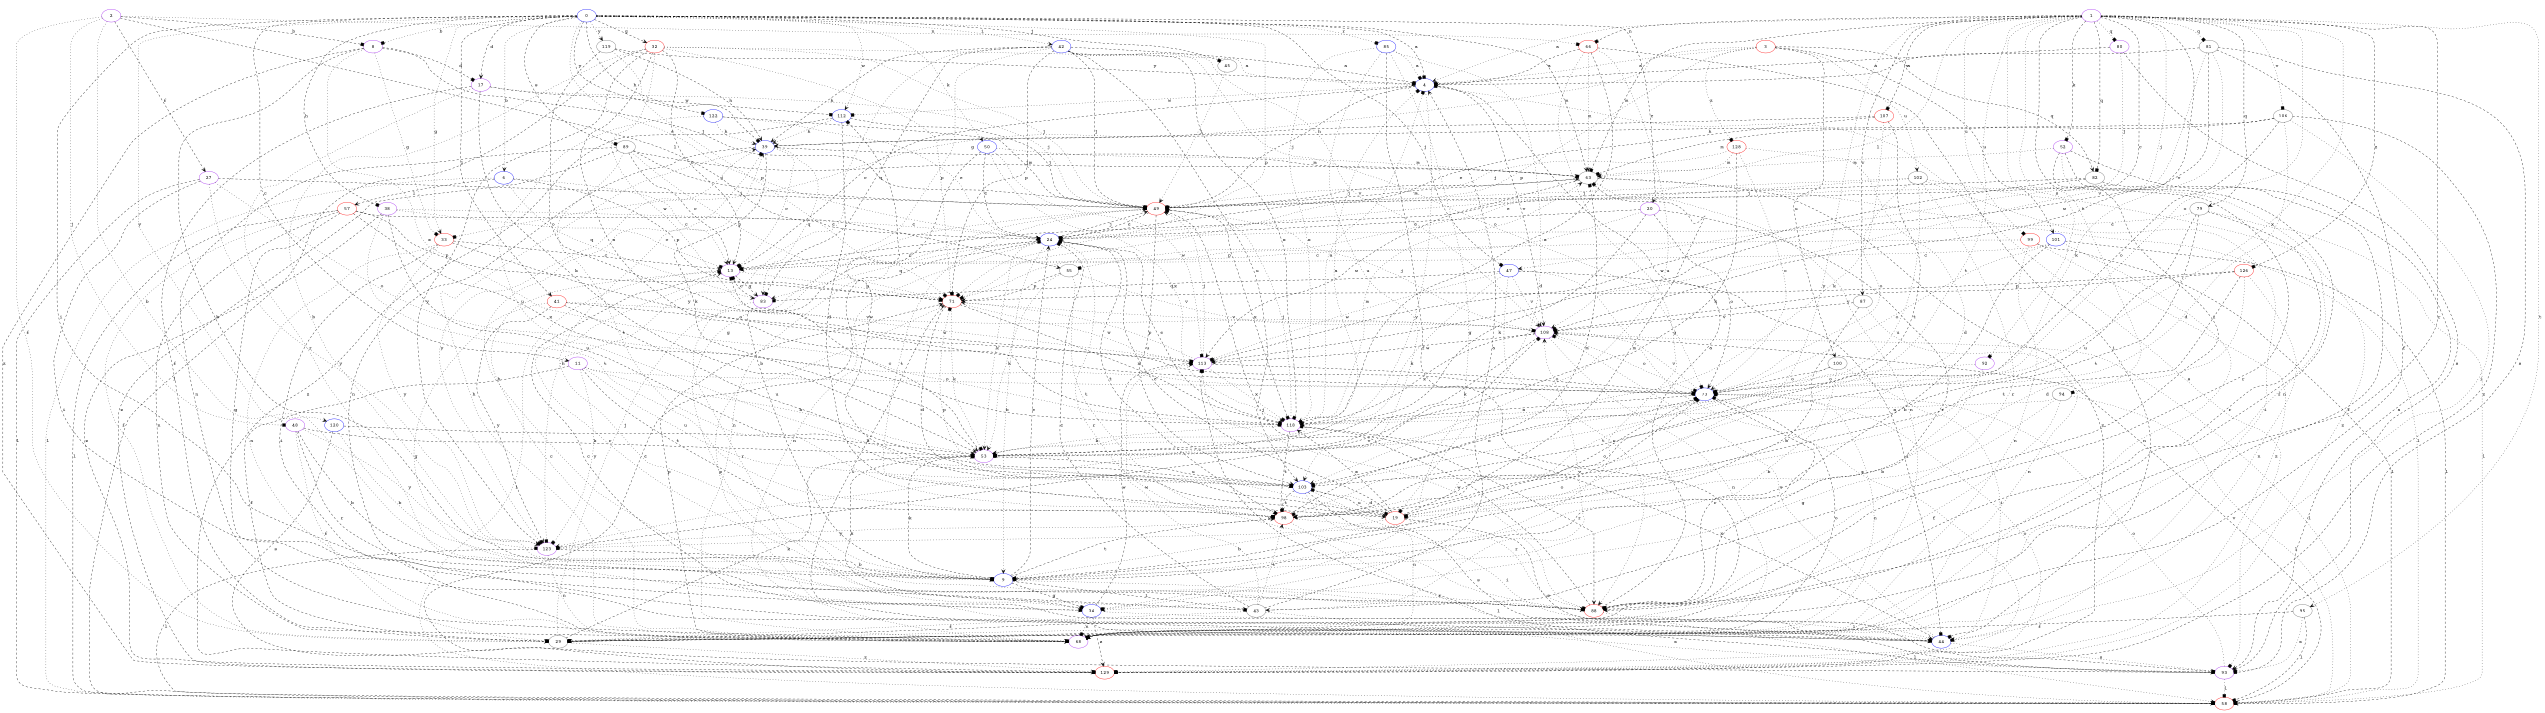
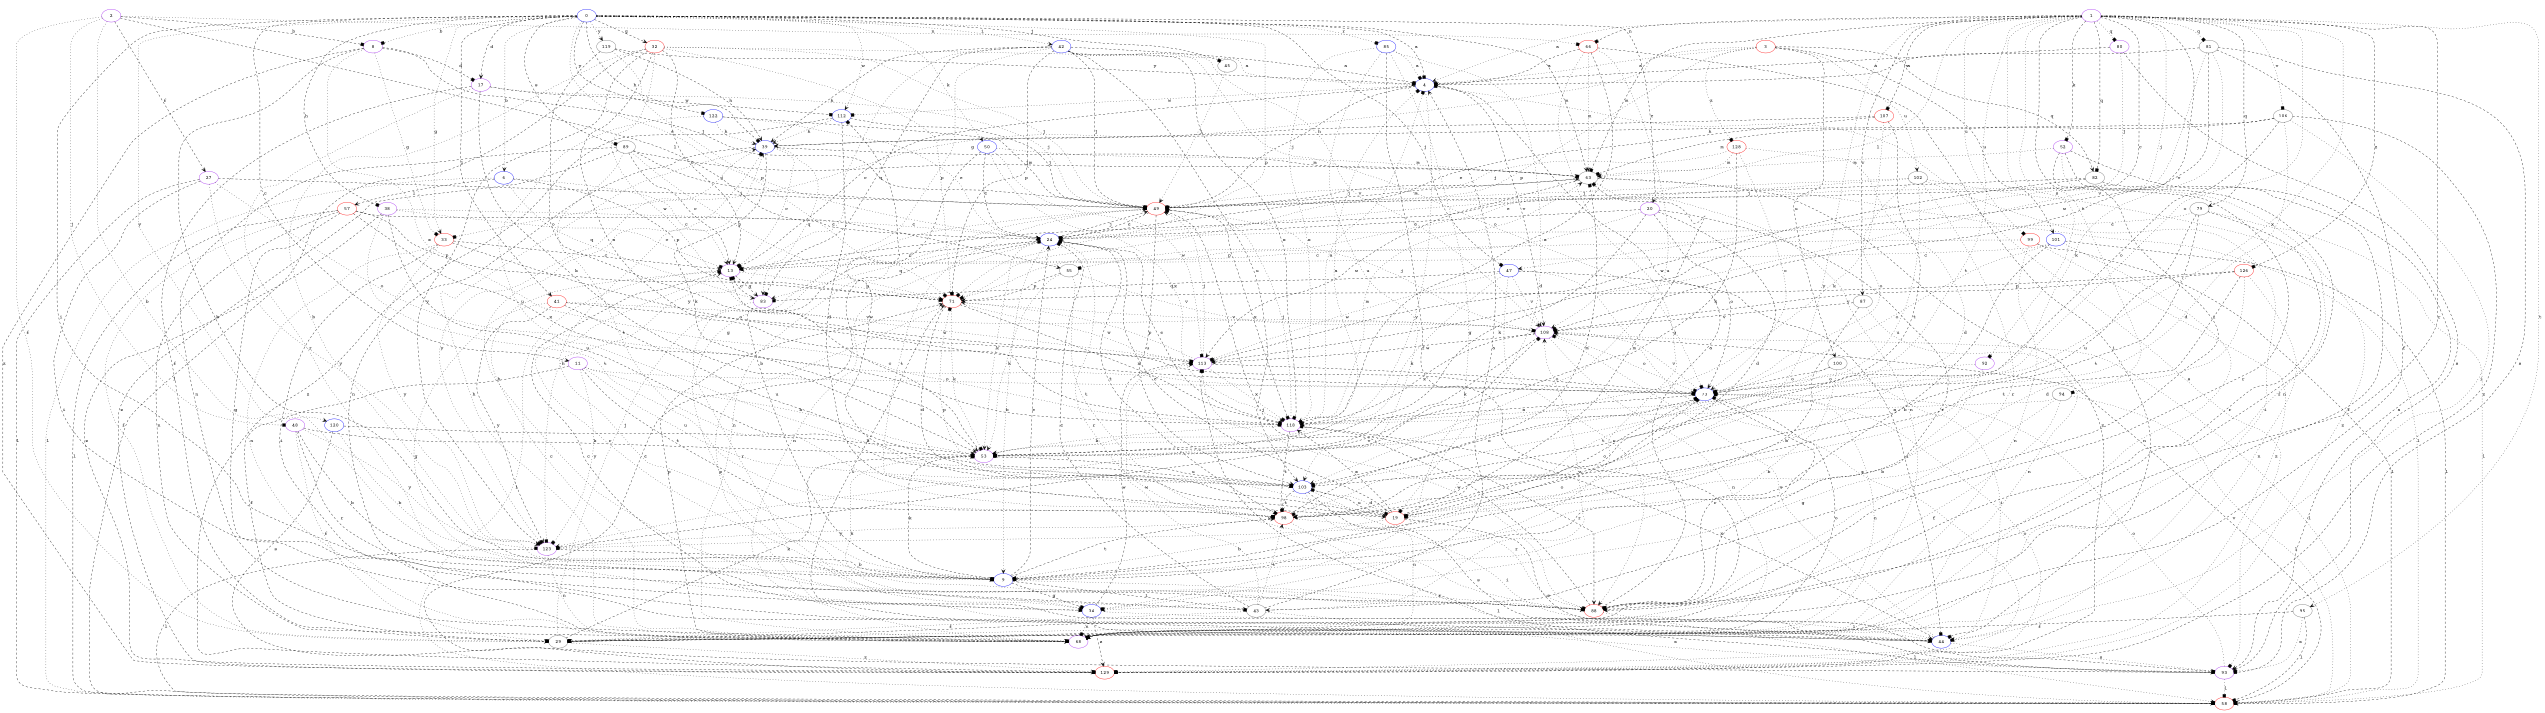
none -> (1665, 434)
(871, 581) -> (871, 581)
